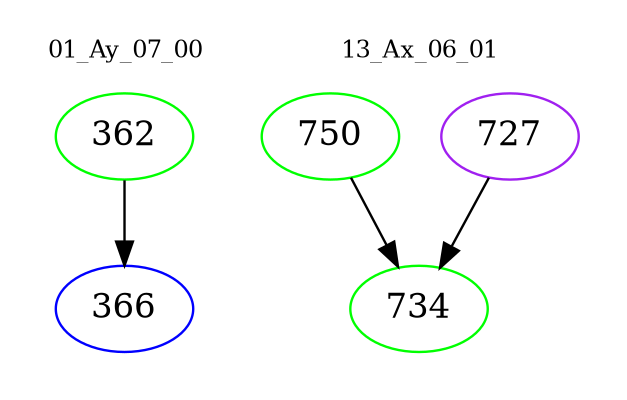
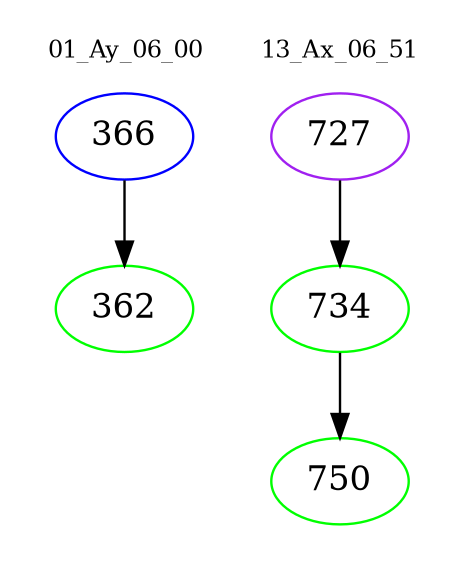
(126, 51) -> (126, 51)
(420, 51) -> (340, 51)
(125, 211) -> (125, 211)
(369, 211) -> (340, 383)
